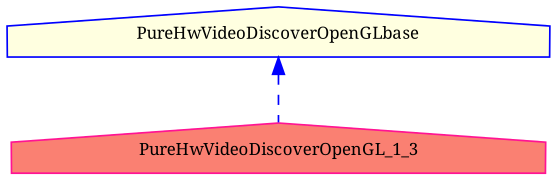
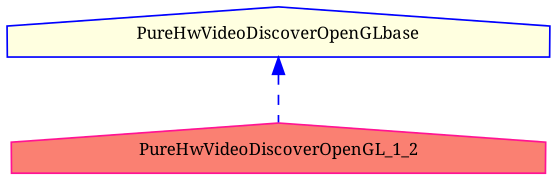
(278, 151) -> (278, 151)
